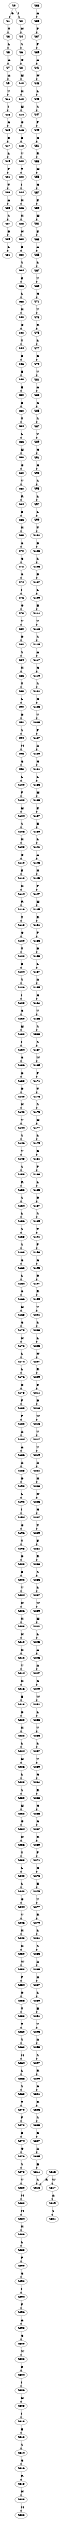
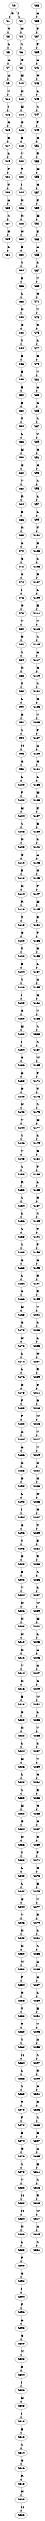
(45, 2180) -> (37, 2195)
